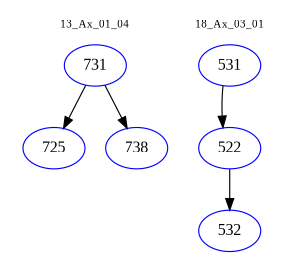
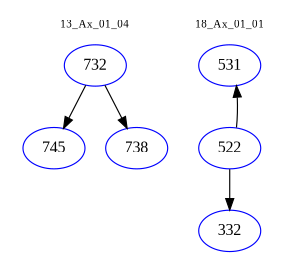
(230, 25) -> (230, 25)
(95, 65) -> (95, 65)
(222, 101) -> (237, 112)
(54, 148) -> (54, 148)
(230, 231) -> (230, 231)
